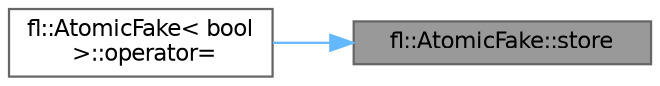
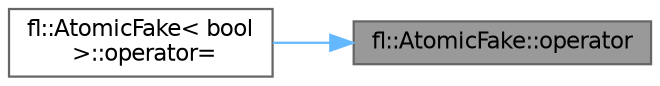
(502, 43) -> (502, 43)
